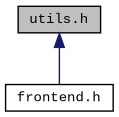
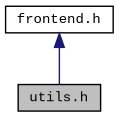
(59, 66) -> (59, 66)
